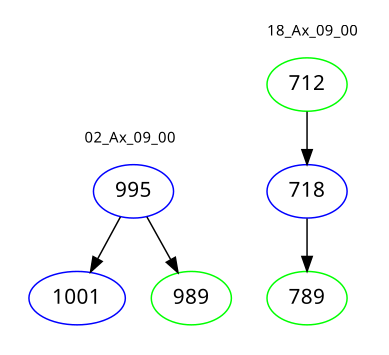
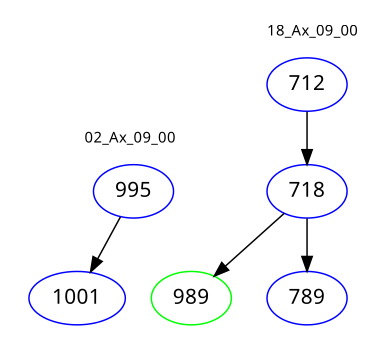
(307, 85) -> (307, 85)
(159, 238) -> (265, 231)
(307, 298) -> (307, 298)
